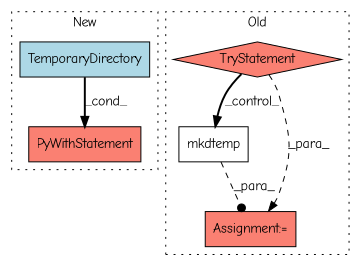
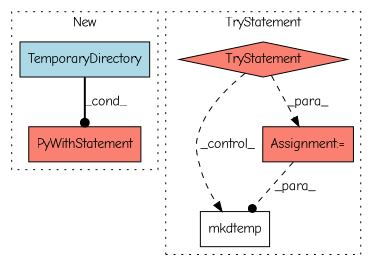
(257, 23) -> (263, 23)
(226, 93) -> (199, 132)
(85, 97) -> (85, 98)
(230, 183) -> (274, 184)
